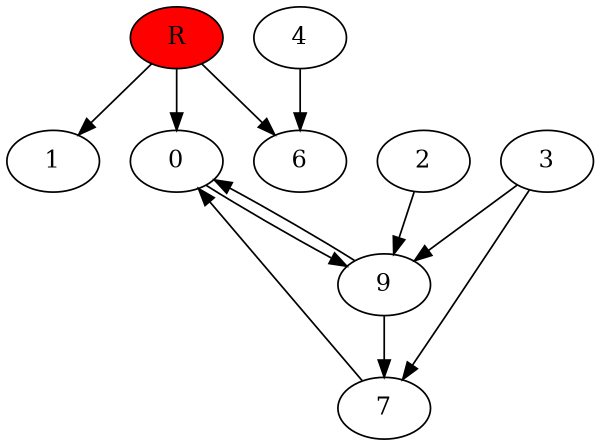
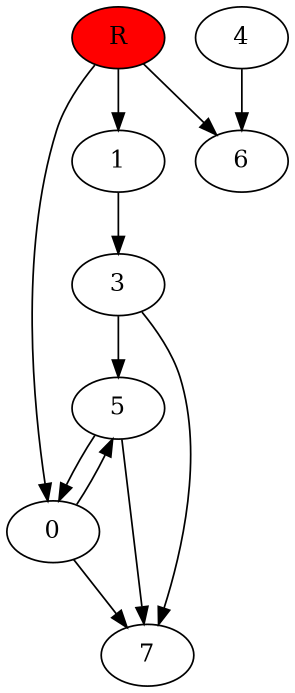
(424, 161) -> none
none -> (118, 215)
(384, 285) -> (118, 408)
(286, 291) -> (95, 587)
